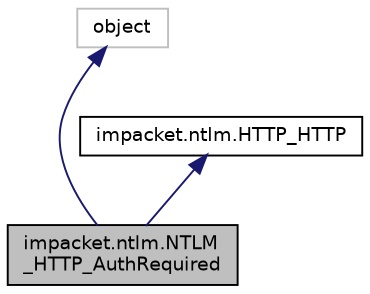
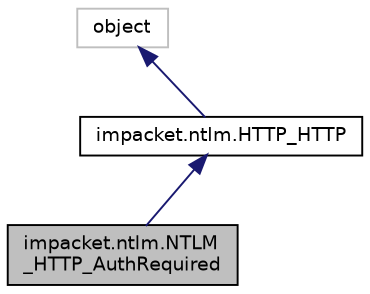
(60, 144) -> (179, 89)
